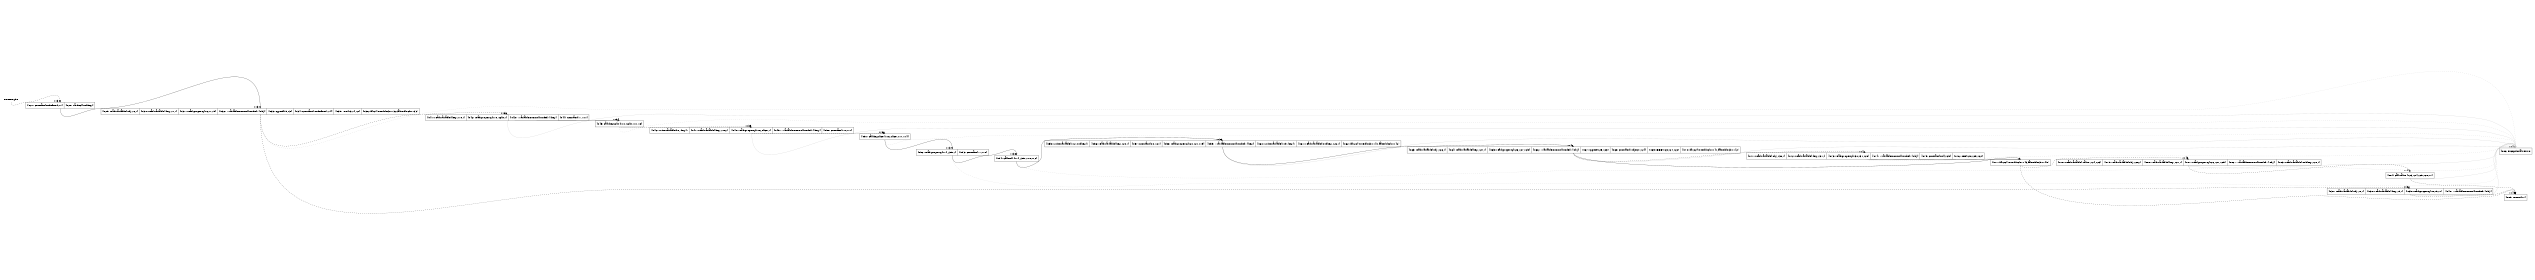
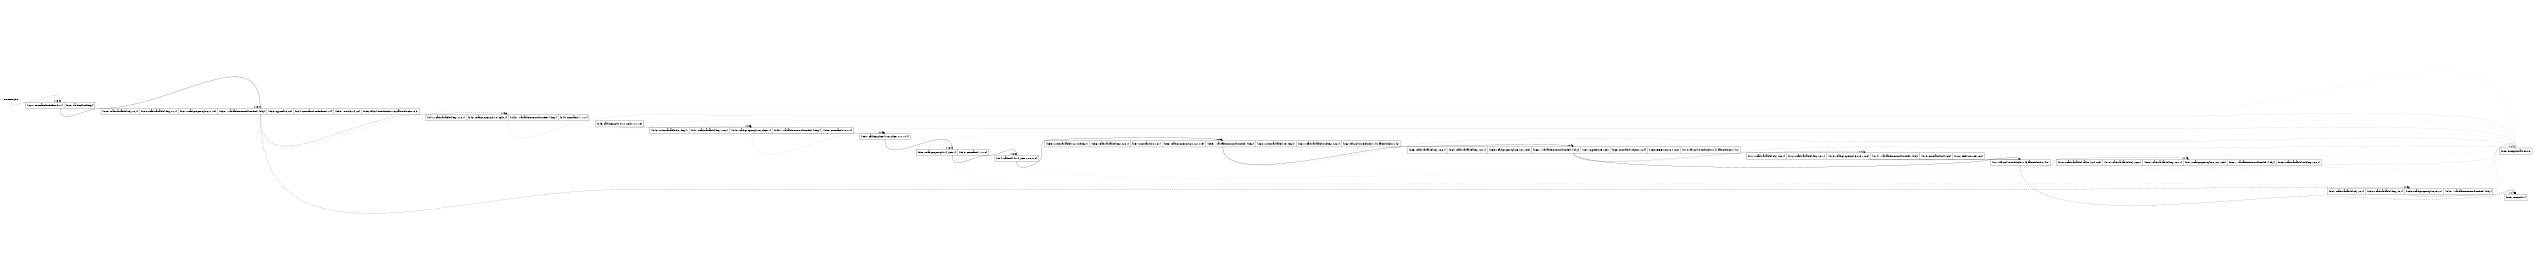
(563, 121) -> none
(2410, 175) -> none
